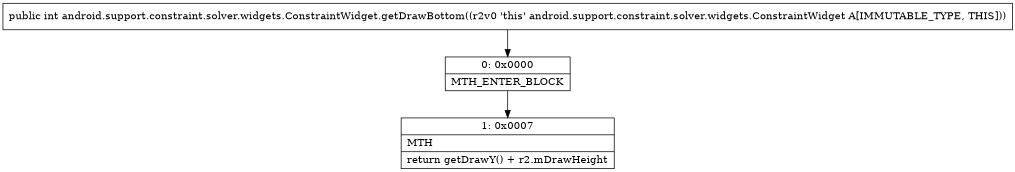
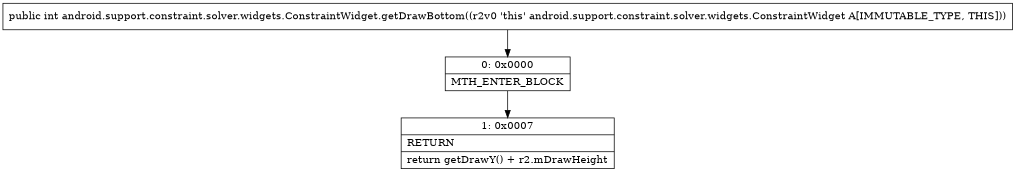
(420, 143) -> (431, 143)
